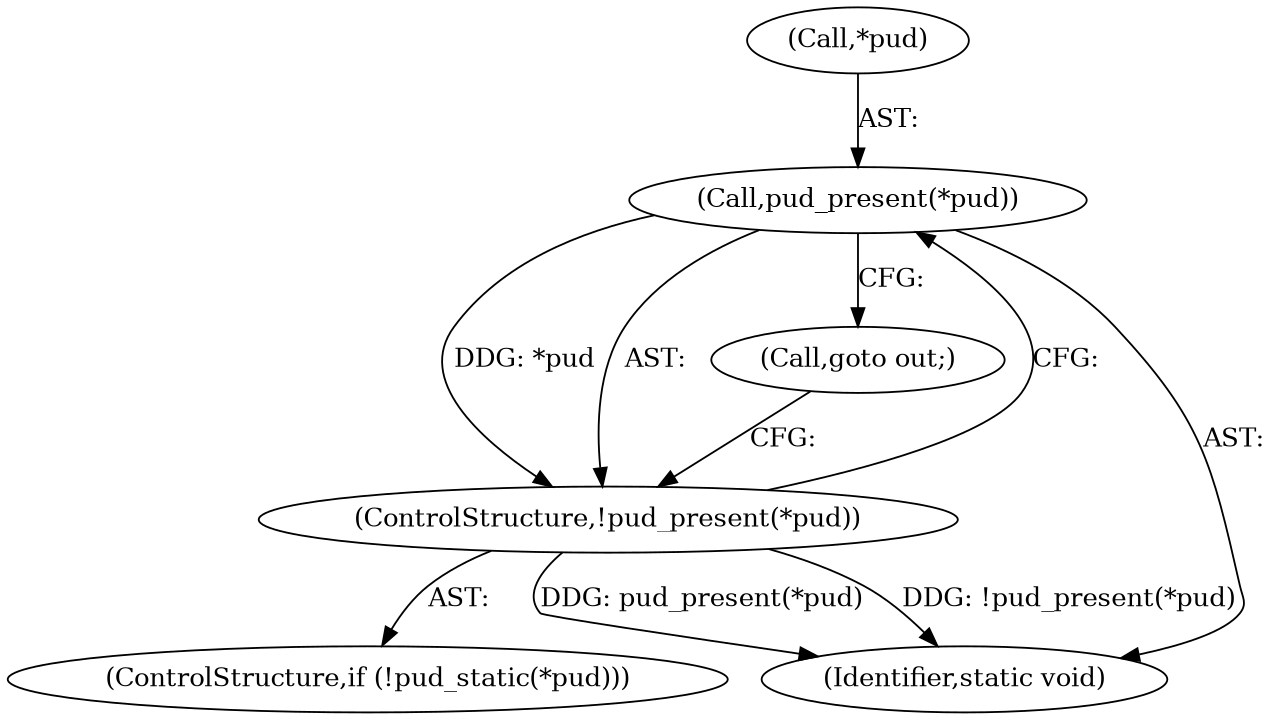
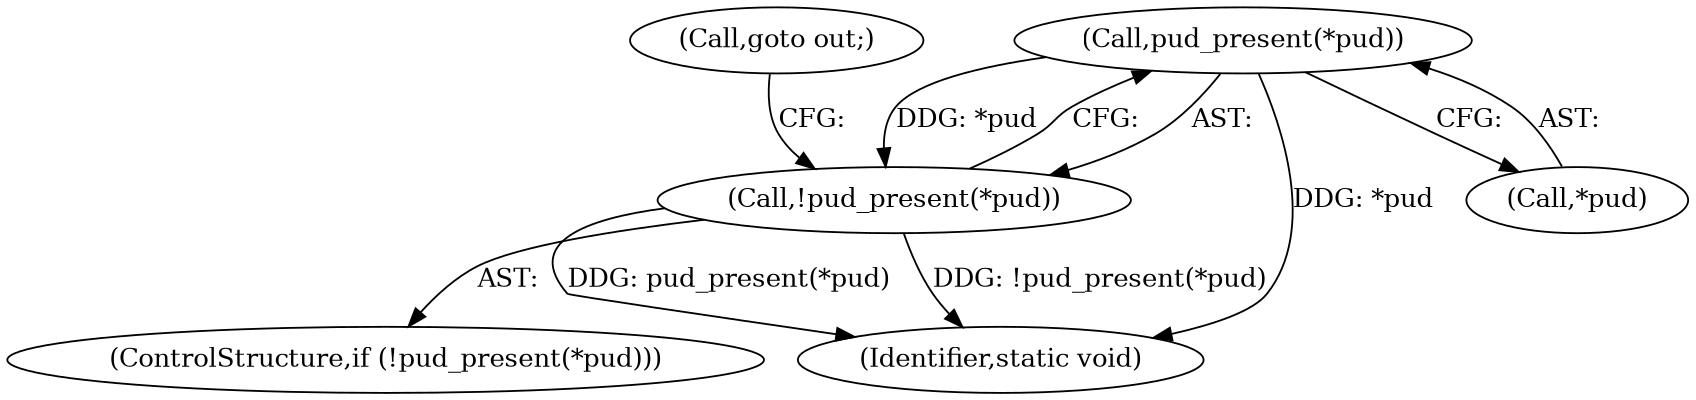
(858, 271) -> (1403, 119)
(1238, 440) -> (1363, 200)
(608, 520) -> (894, 200)
(368, 679) -> (386, 360)
